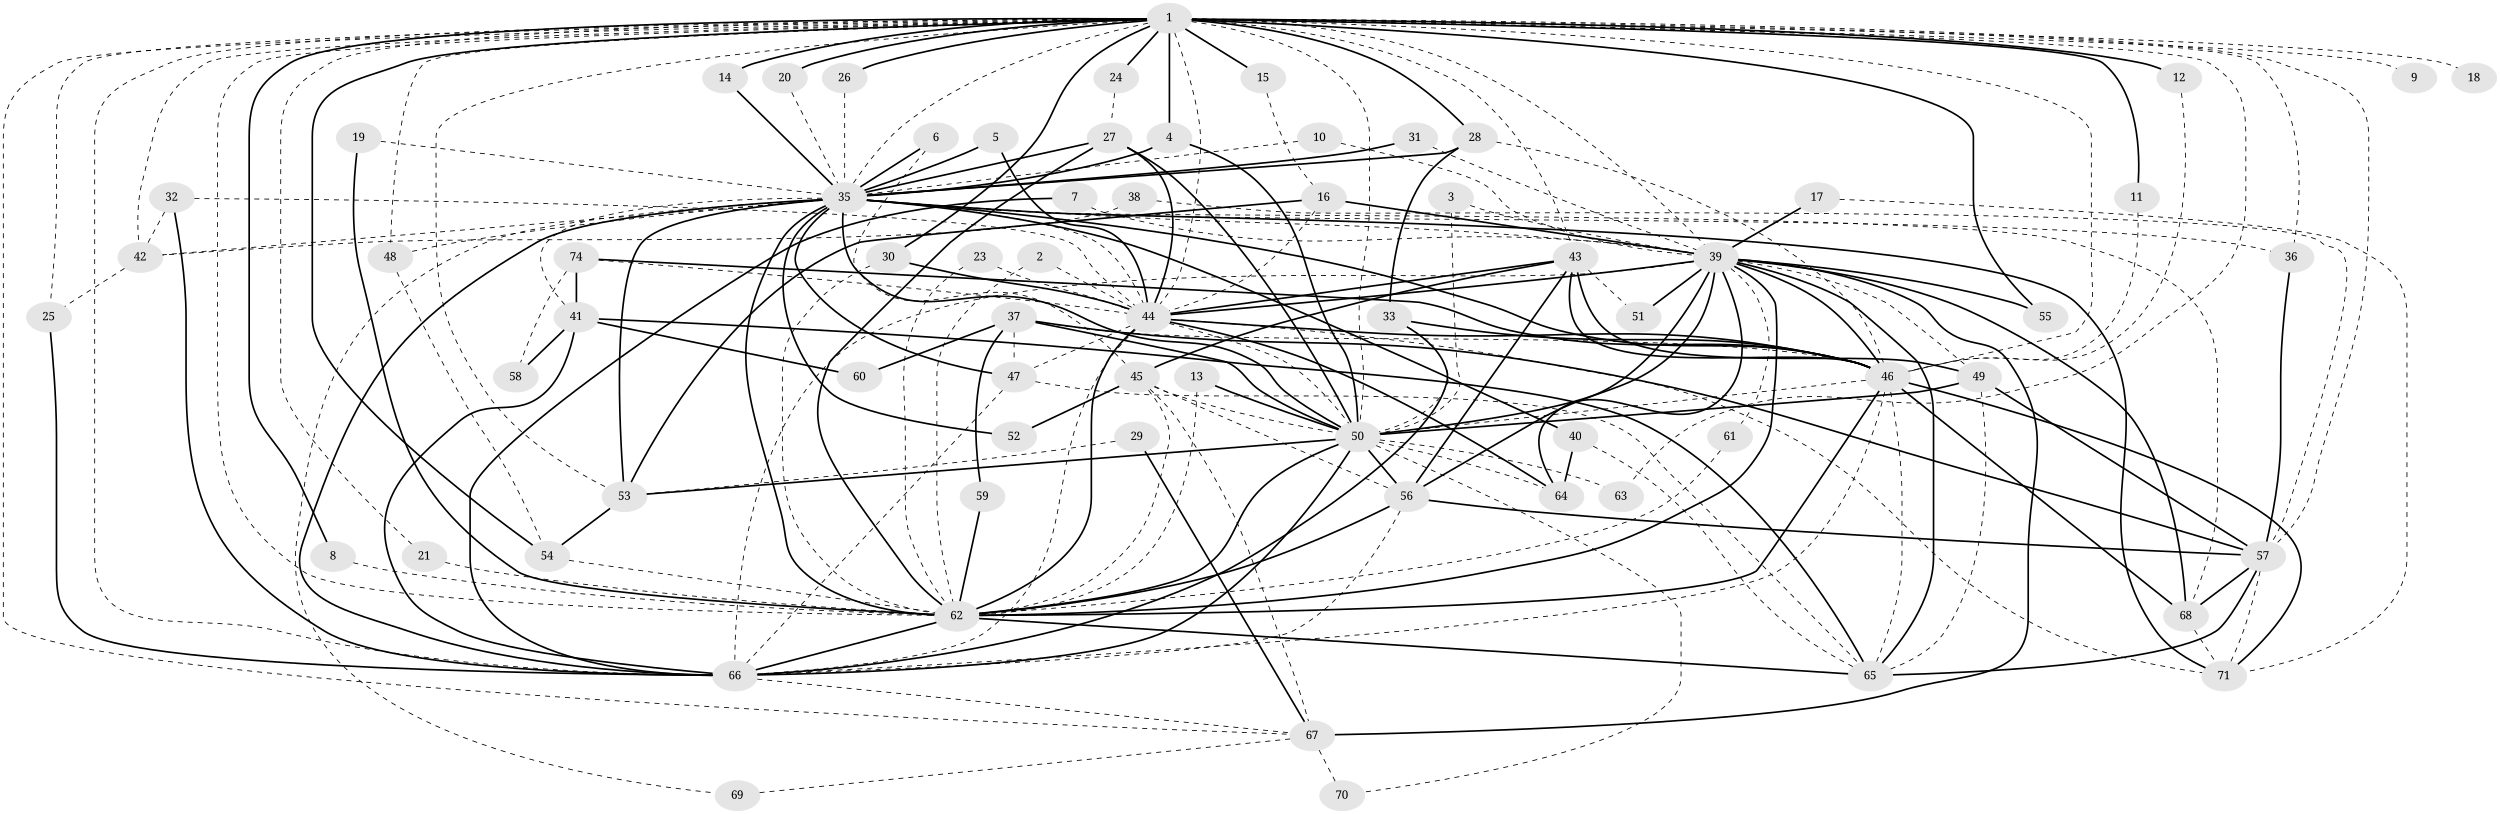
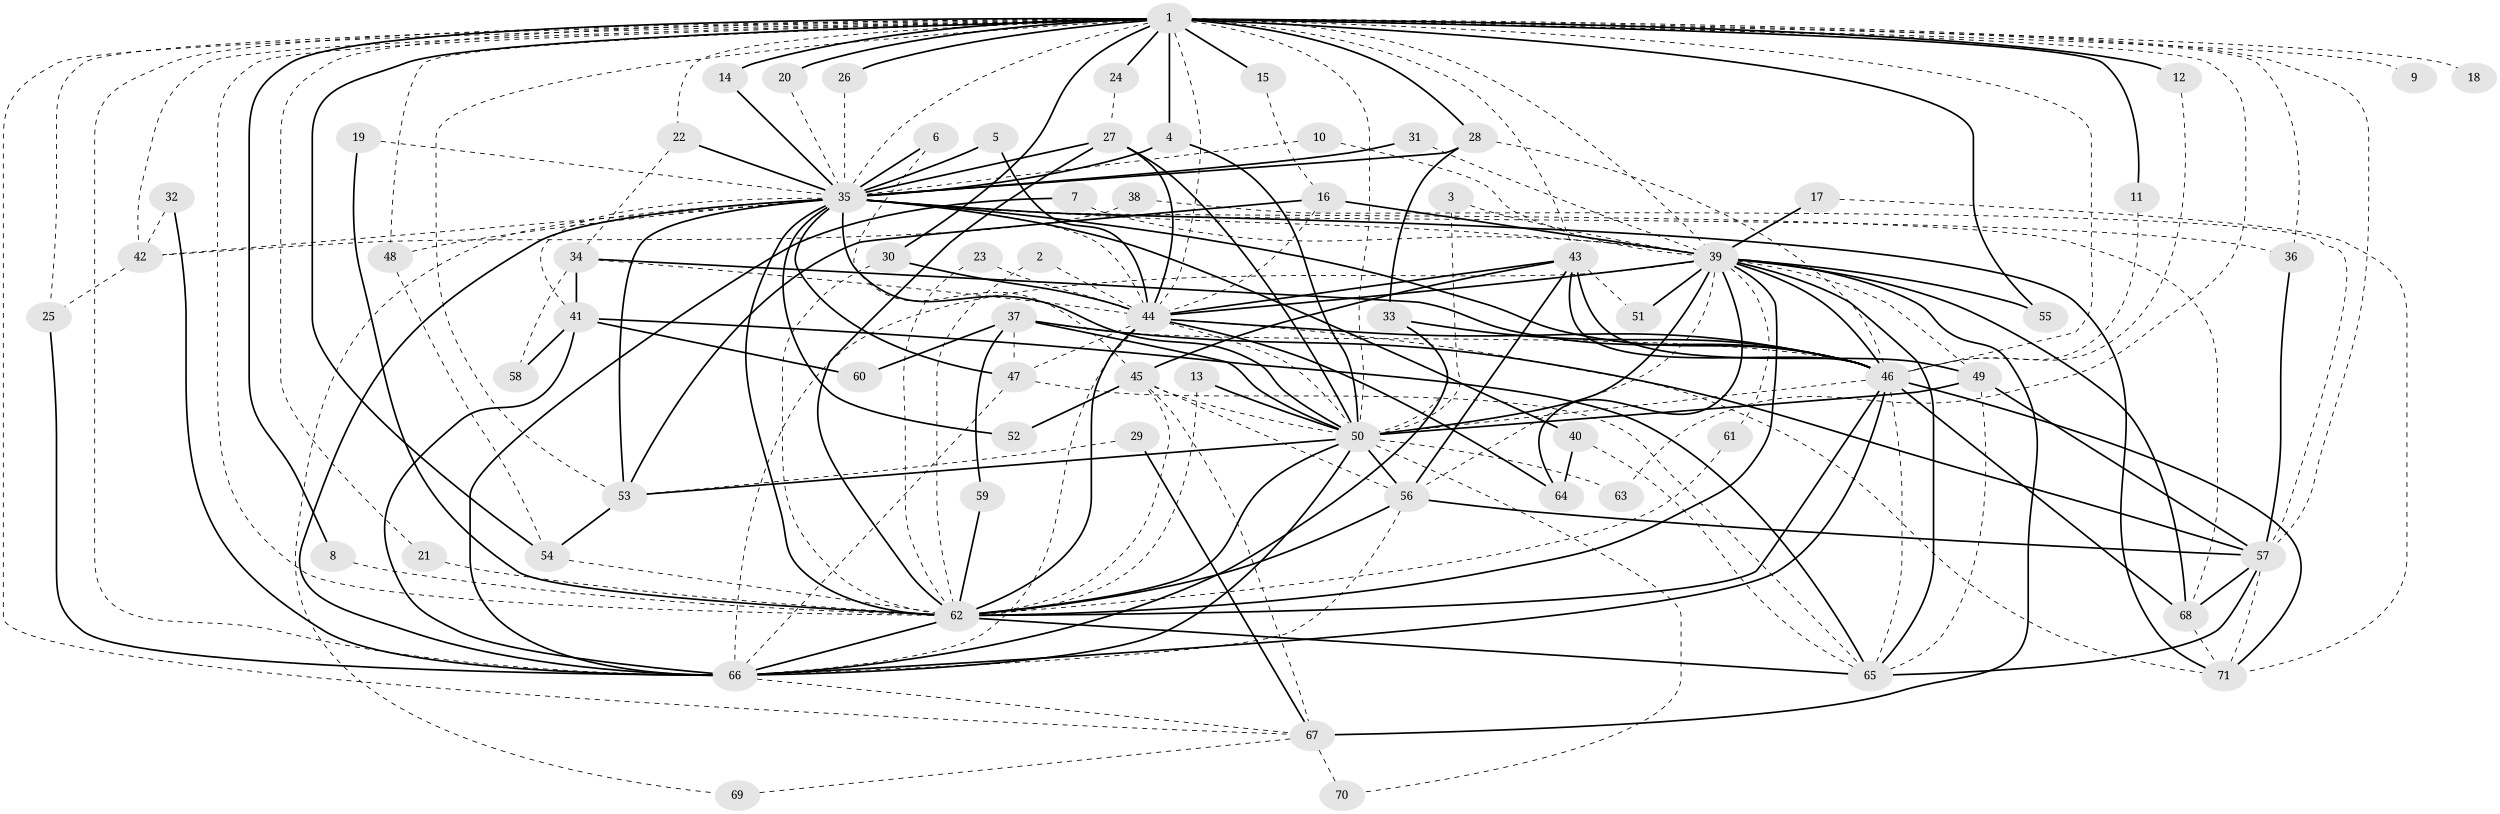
none -> (679, 138)
(606, 205) -> none
(576, 257) -> (576, 257)
(1625, 384) -> (1625, 384)
(1454, 460) -> none
(1376, 633) -> (1376, 633)
